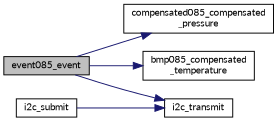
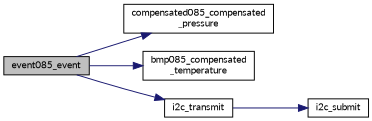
(116, 108) -> (266, 108)
